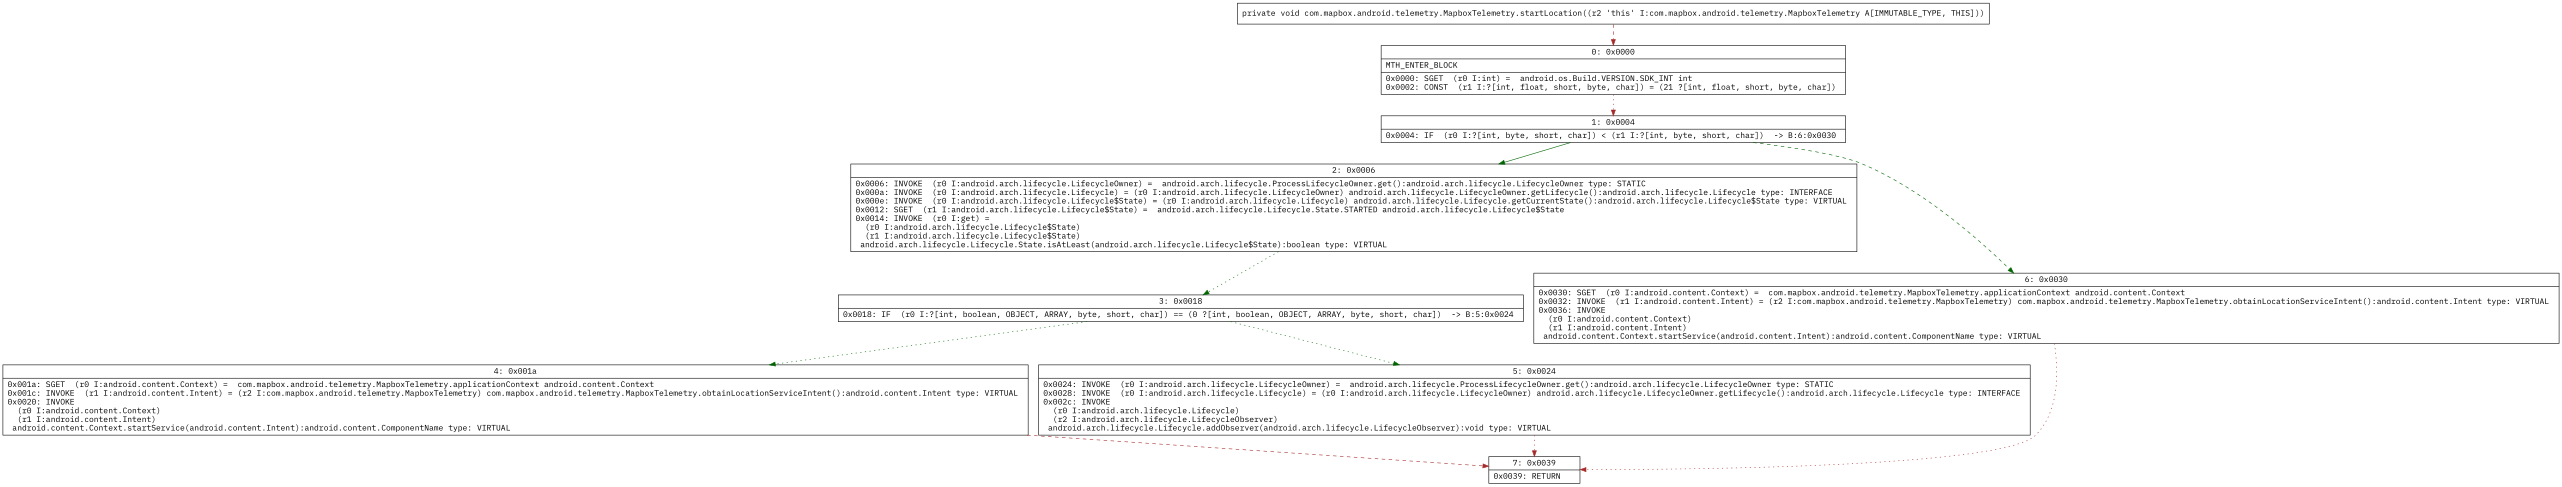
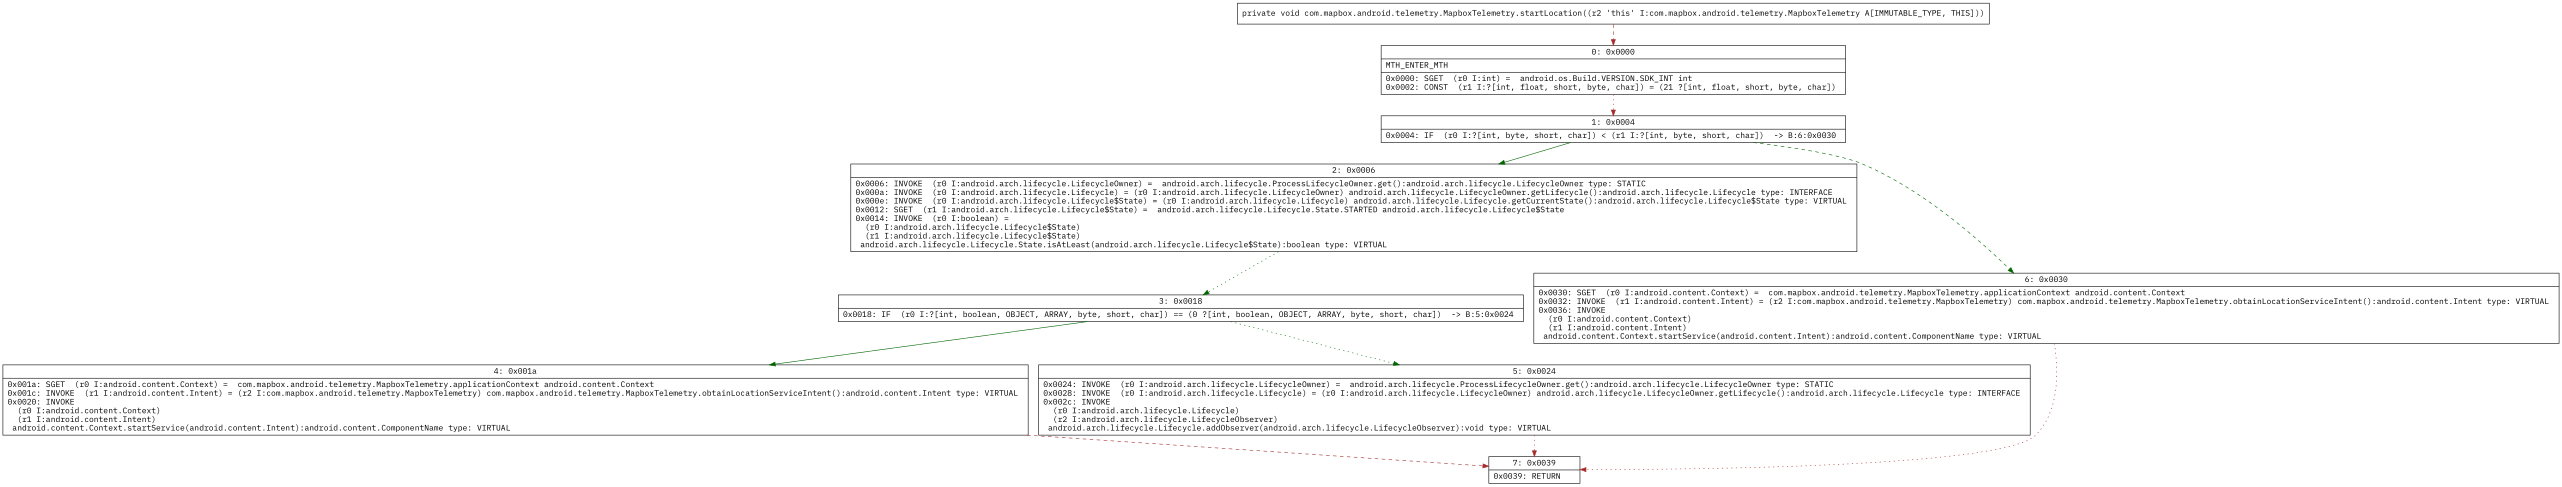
(1422, 65) -> (1417, 65)
(925, 219) -> (935, 219)
(931, 343) -> (931, 343)
